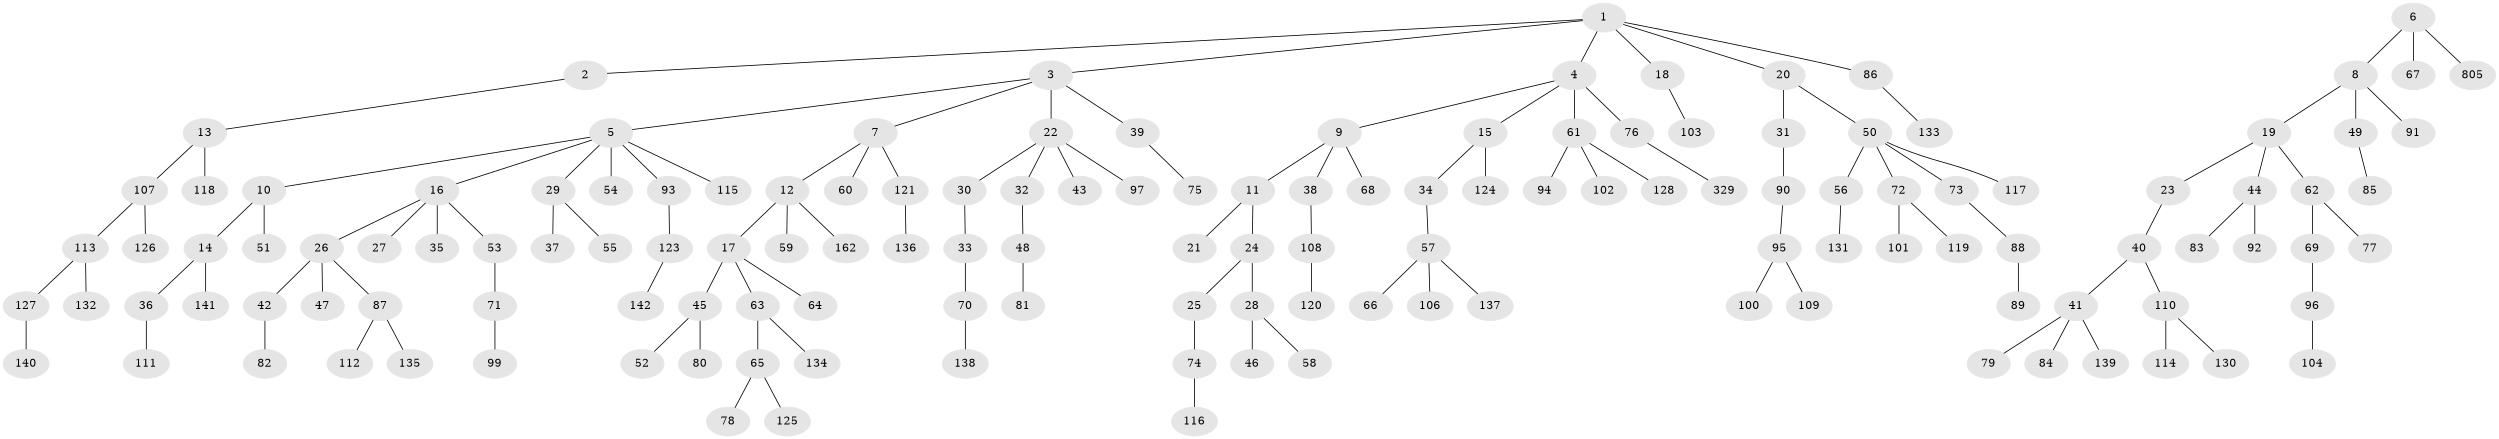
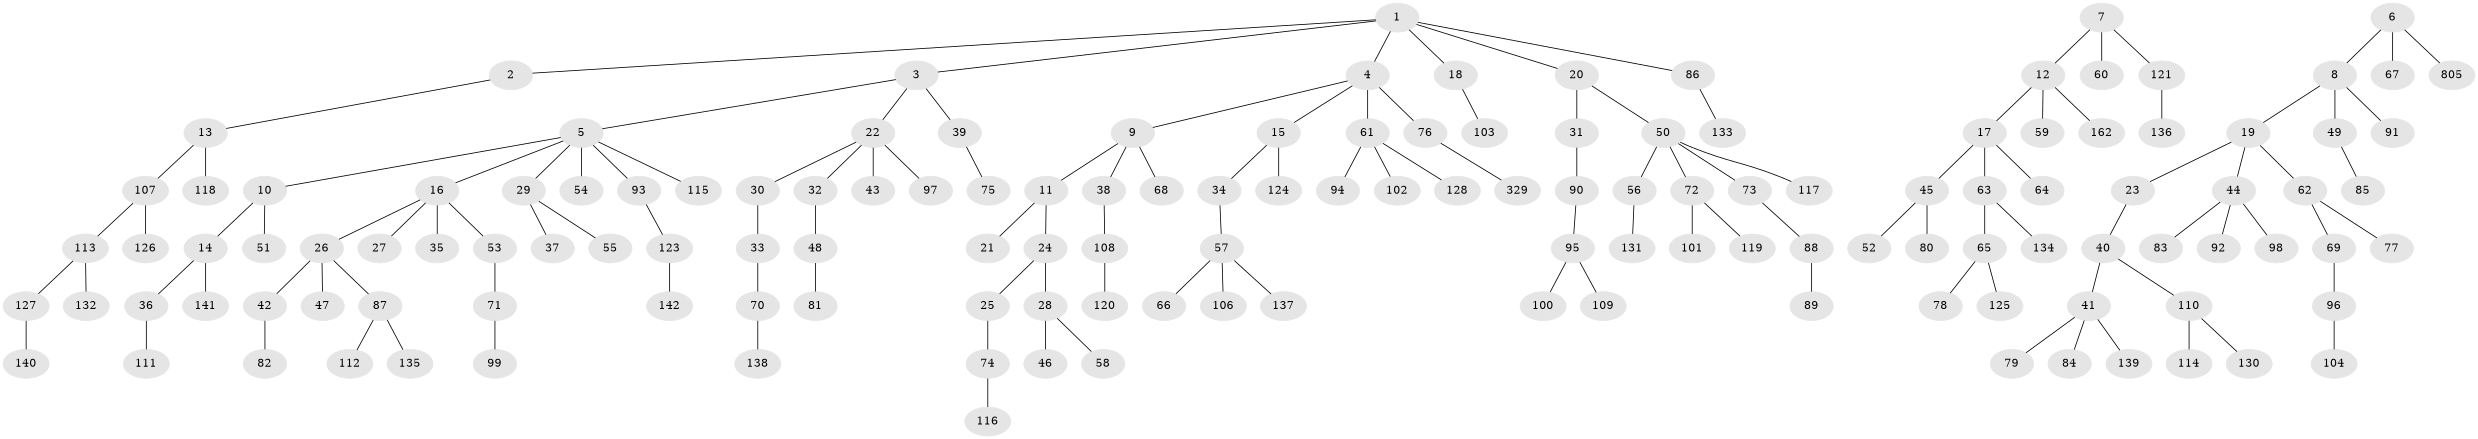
(963, 104) -> none
none -> (2276, 248)
